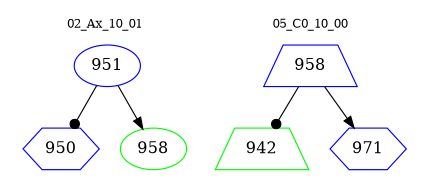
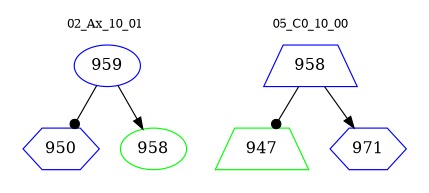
(107, 66) -> (107, 66)
(262, 149) -> (262, 149)
